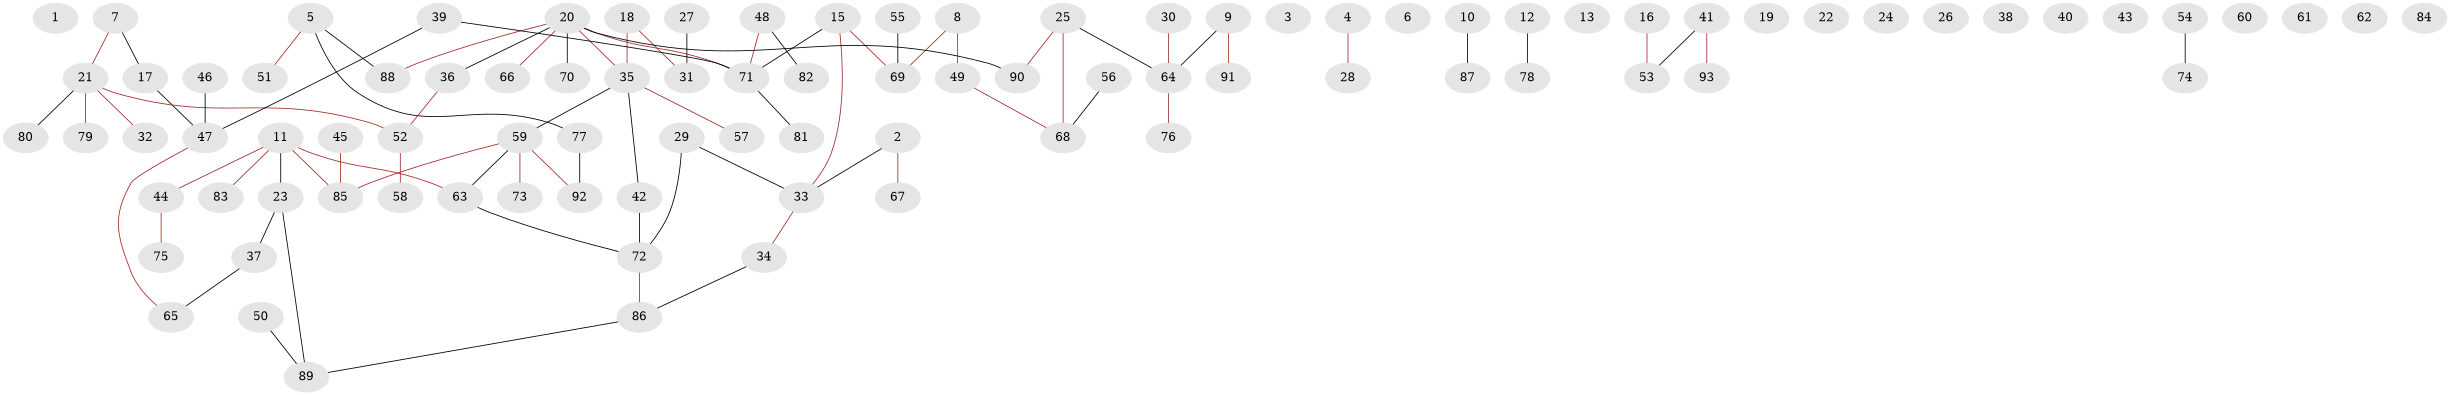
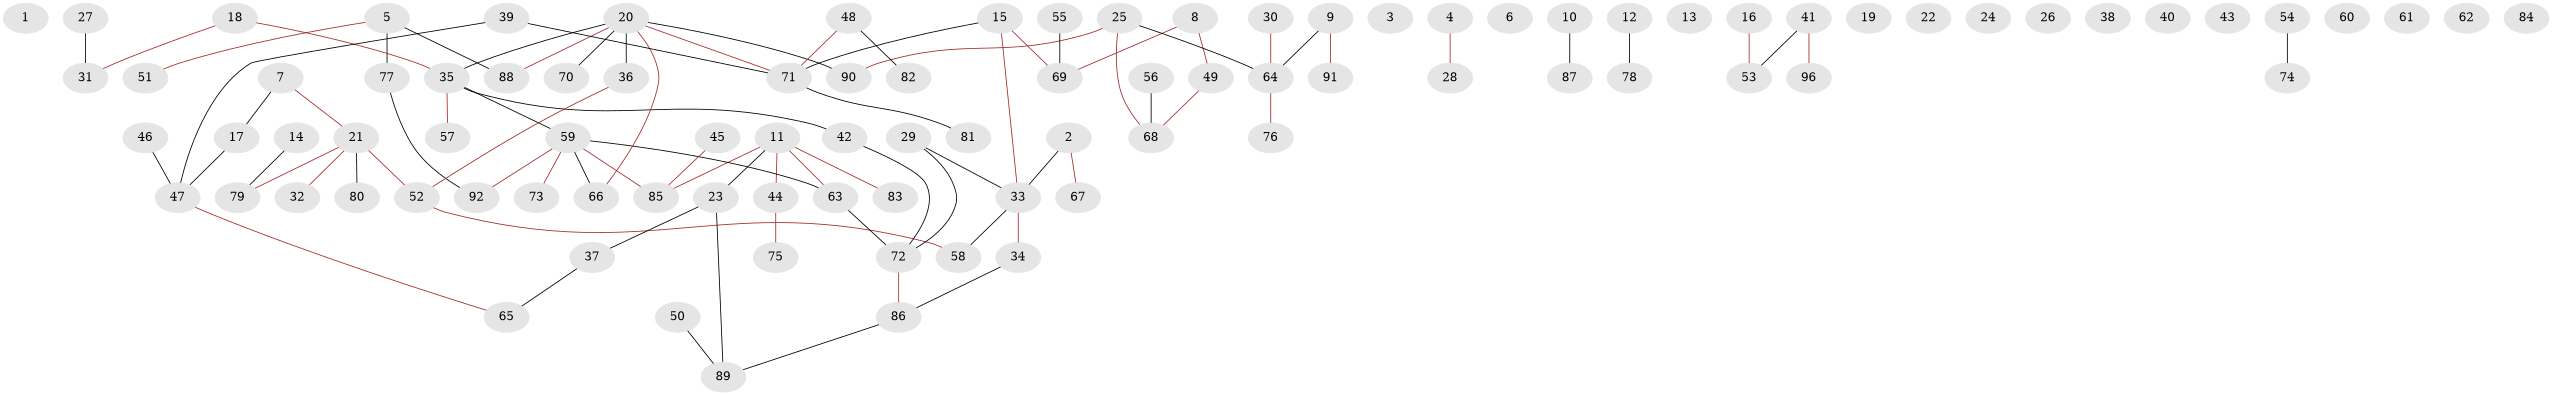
(597, 48) -> (534, 44)
(1707, 78) -> (1809, 78)
none -> (297, 138)
none -> (582, 168)
none -> (988, 227)
